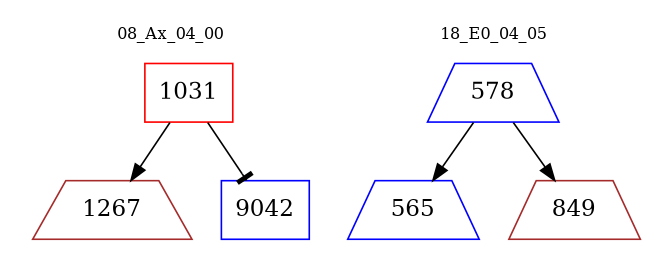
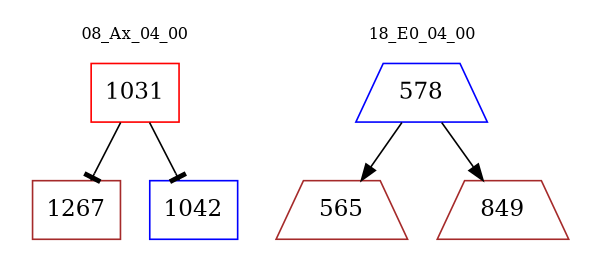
(494, 35) -> (422, 35)
(155, 145) -> (108, 148)
(112, 210) -> (77, 210)
(265, 210) -> (194, 210)
(413, 210) -> (342, 210)
